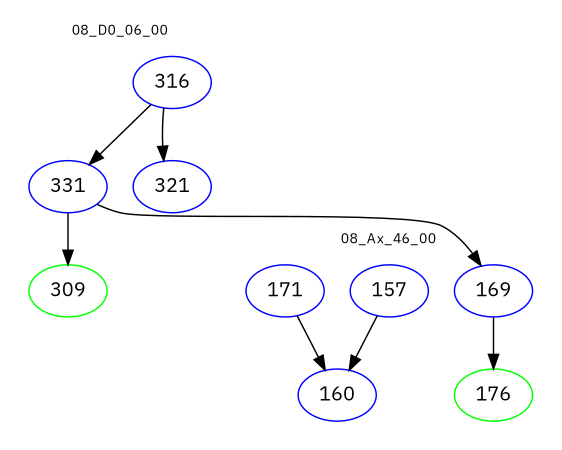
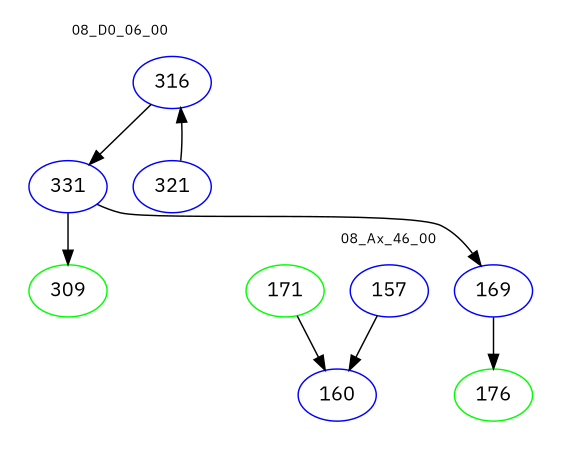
(163, 127) -> (182, 142)
(285, 291) -> (285, 291)
